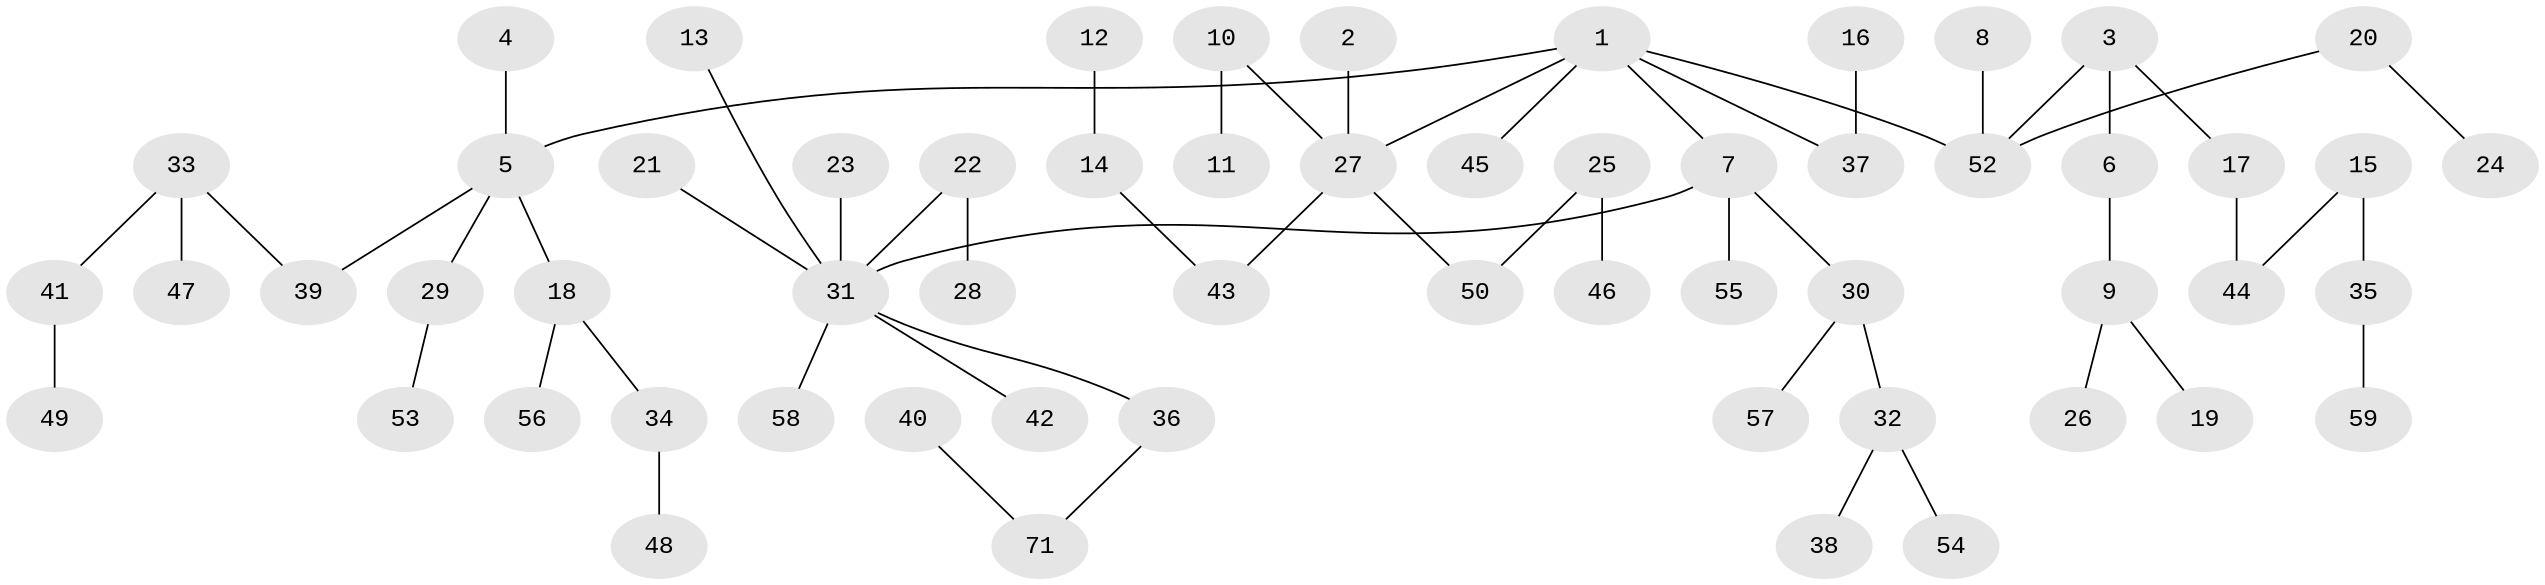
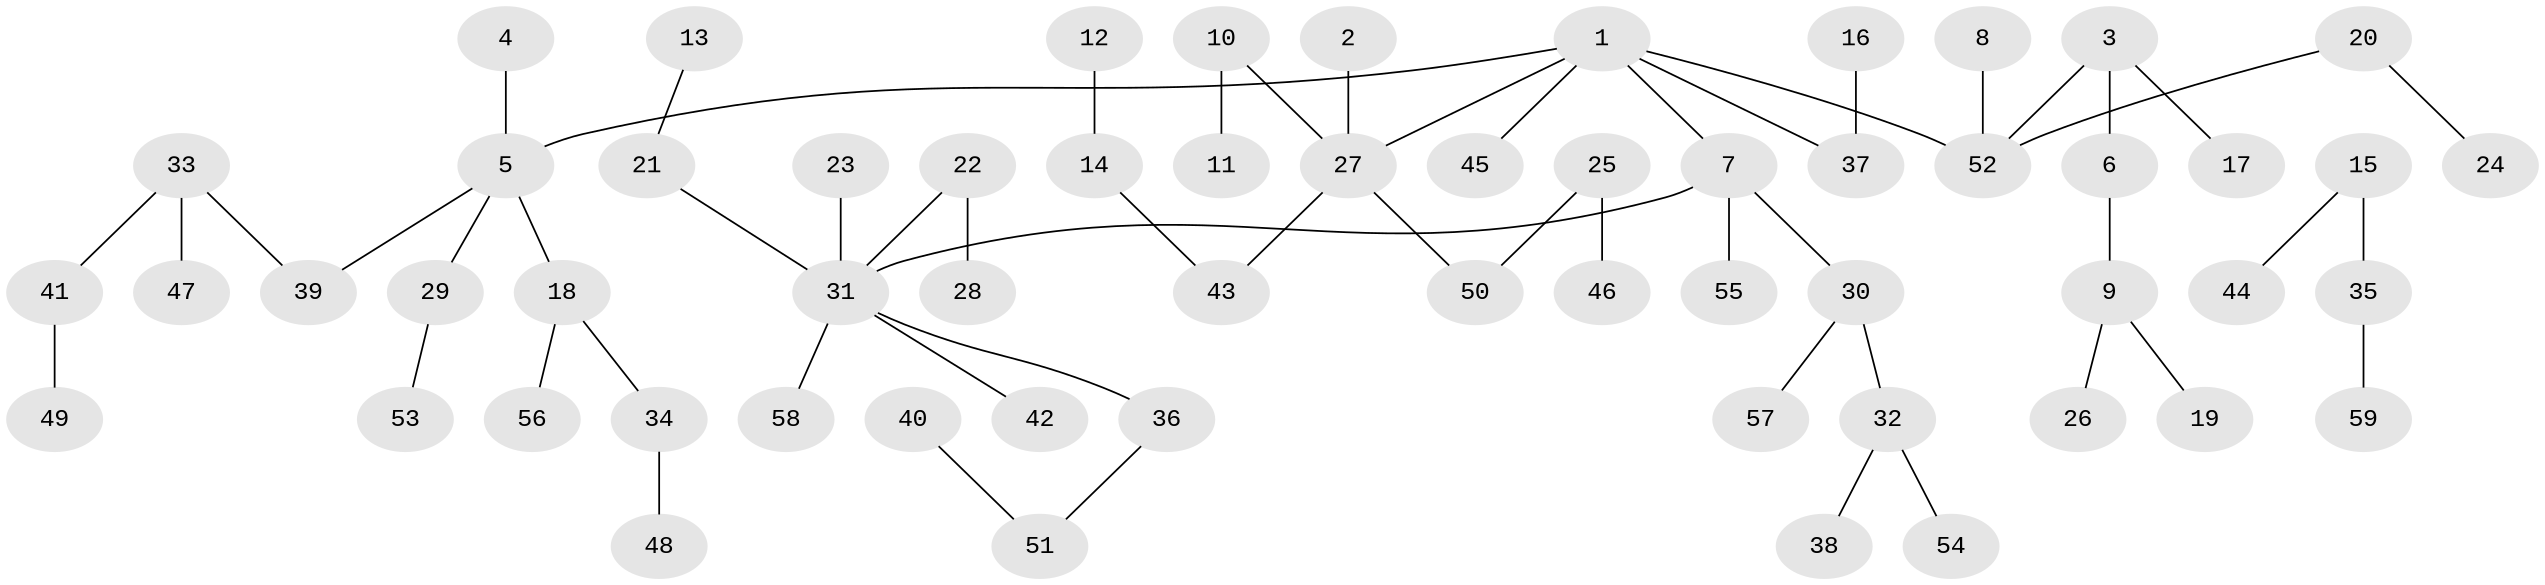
(761, 169) -> (671, 102)
(2237, 229) -> none
(1040, 546) -> (1040, 546)
